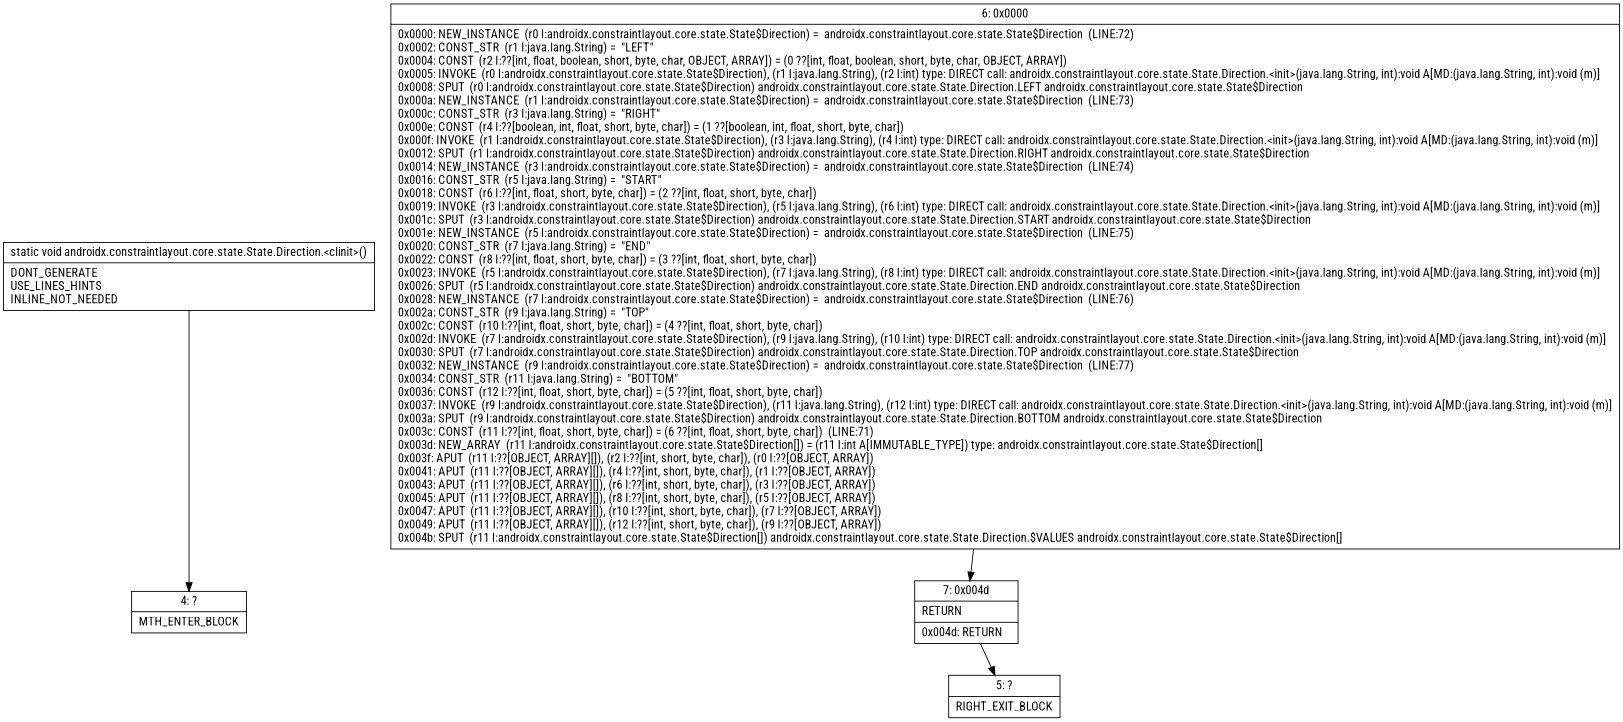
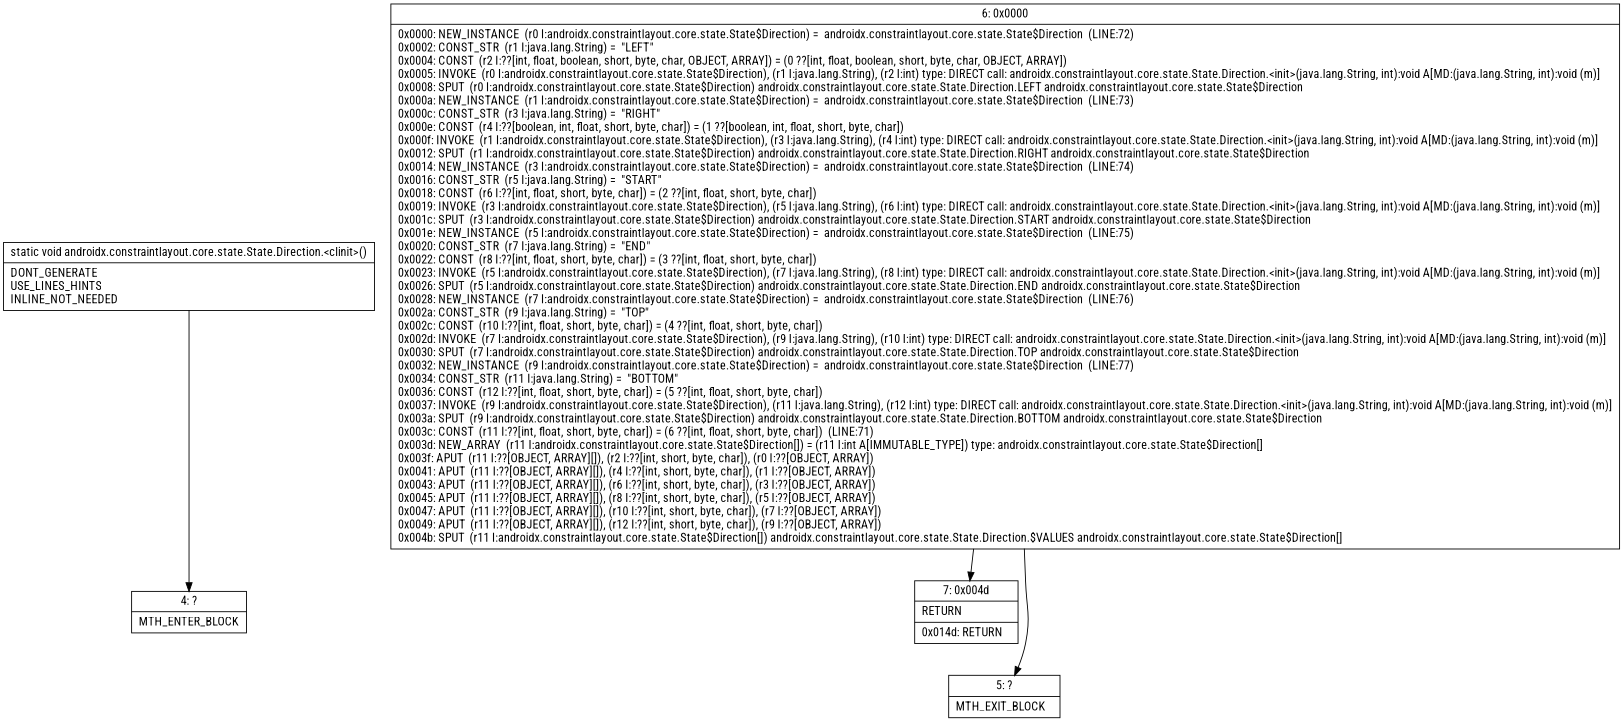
(966, 632) -> (966, 632)
(986, 655) -> (1028, 609)
(1004, 707) -> (1001, 707)
